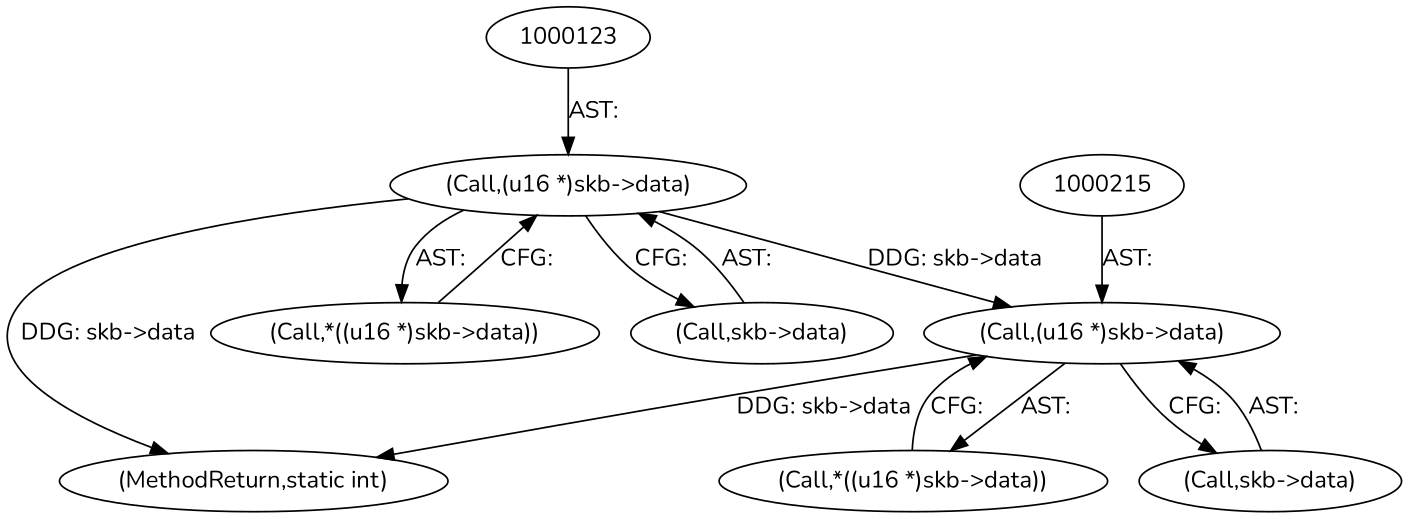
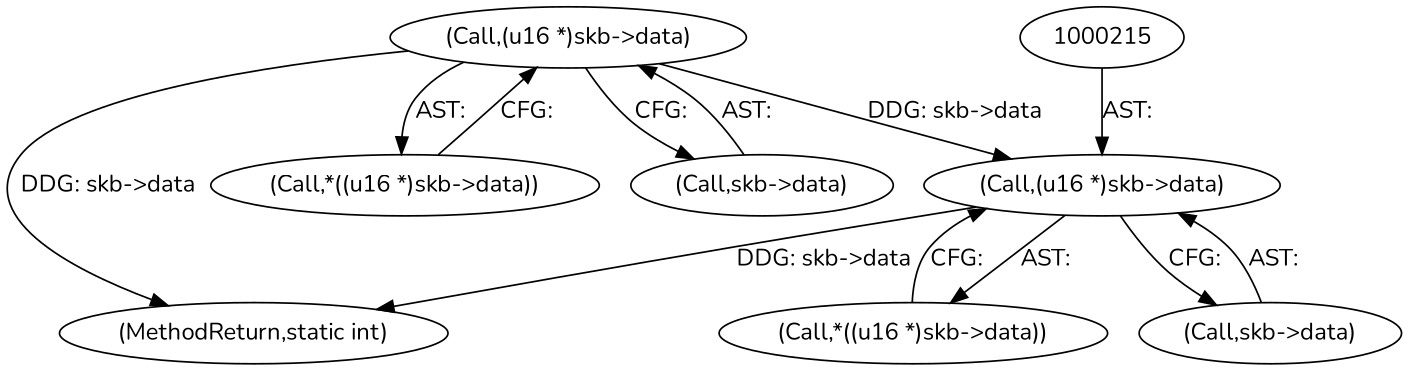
(568, 37) -> none
